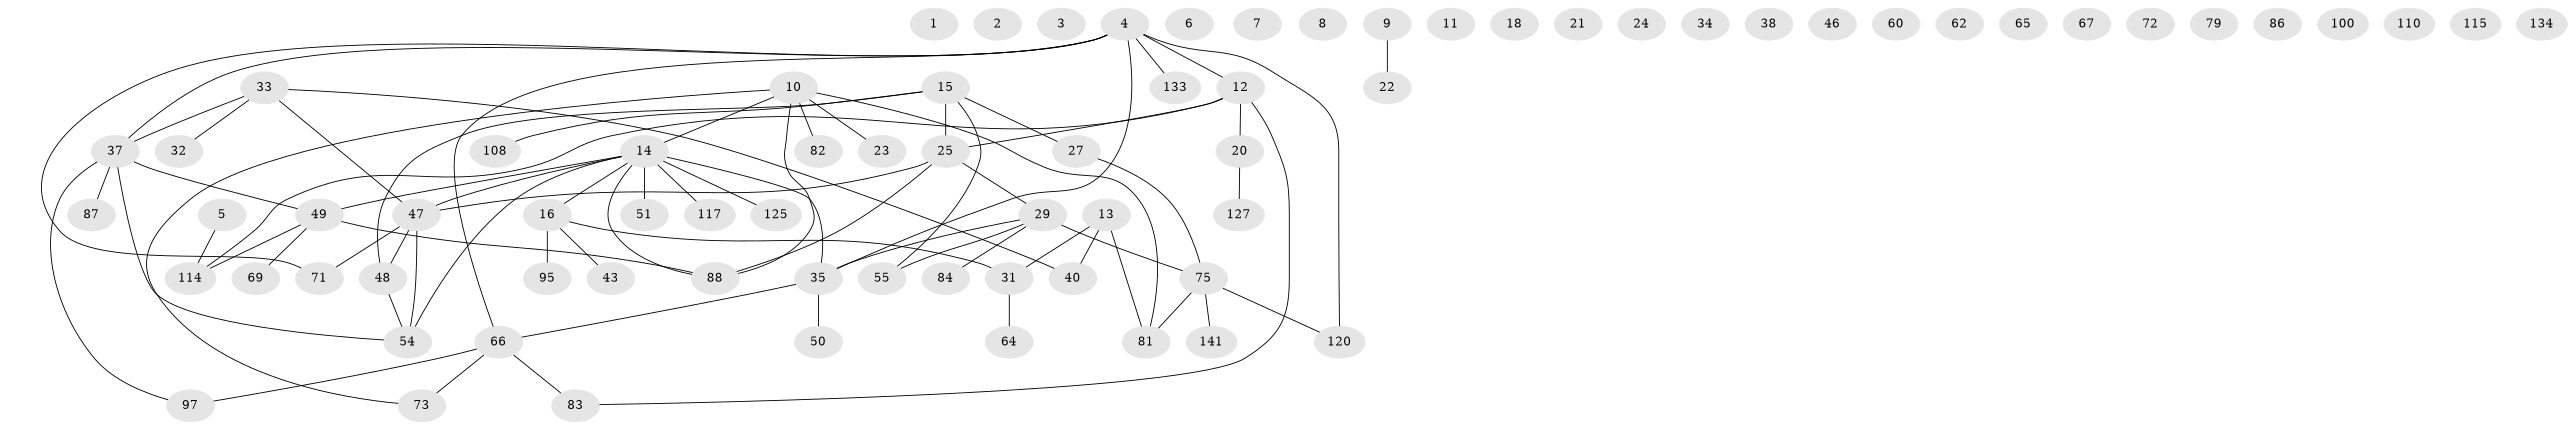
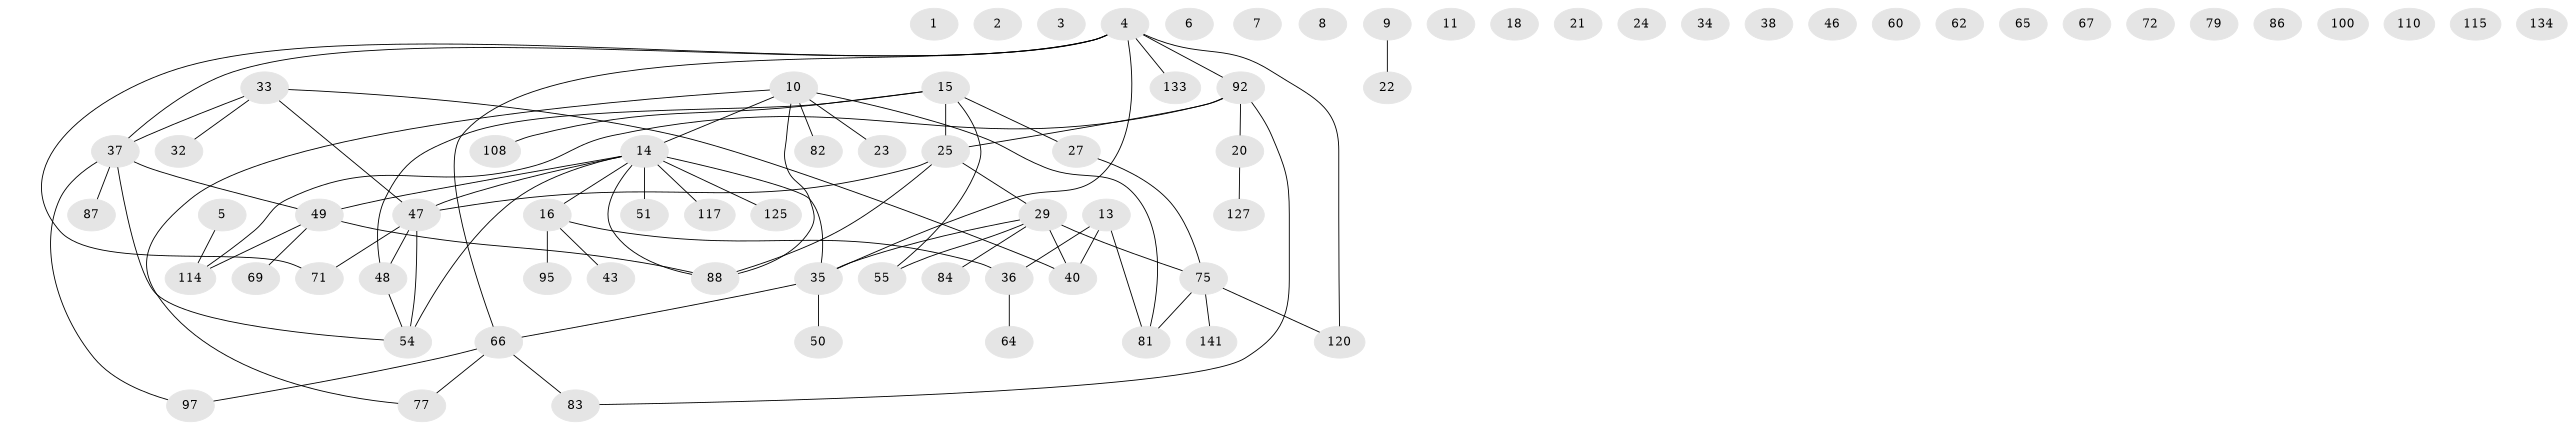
(1241, 88) -> (1241, 88)
none -> (1055, 242)
(1009, 279) -> (1009, 279)
(422, 406) -> (422, 406)
